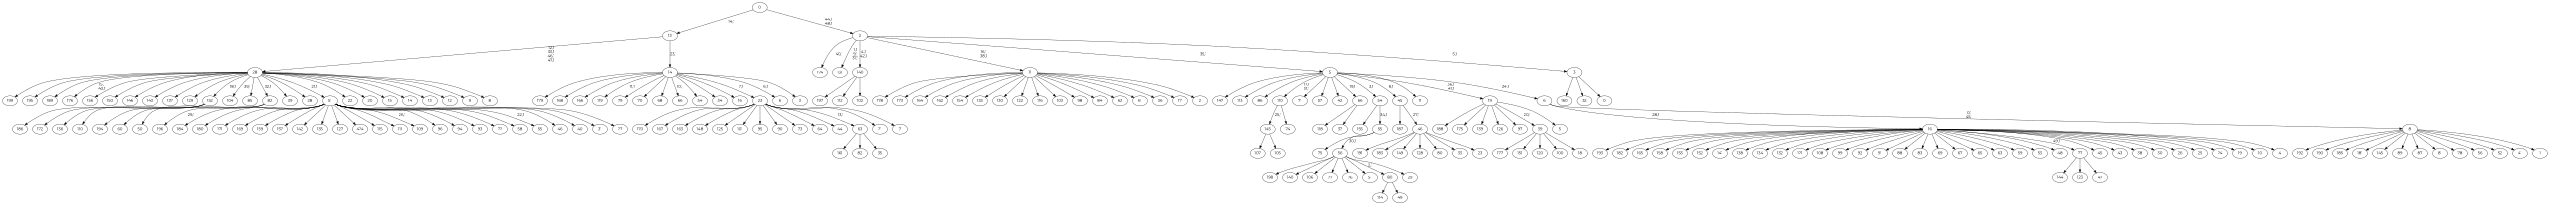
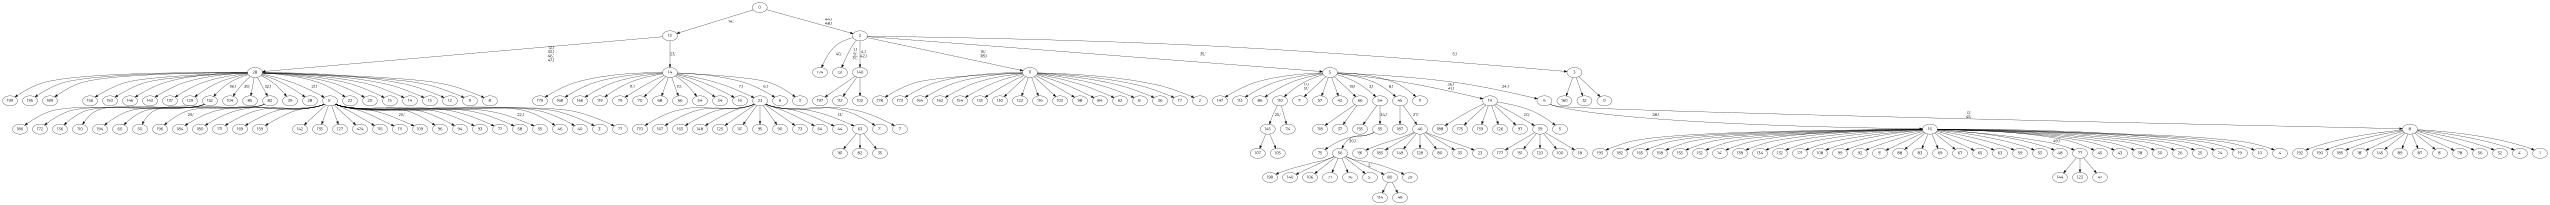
(70, 101) -> none
(280, 129) -> none
